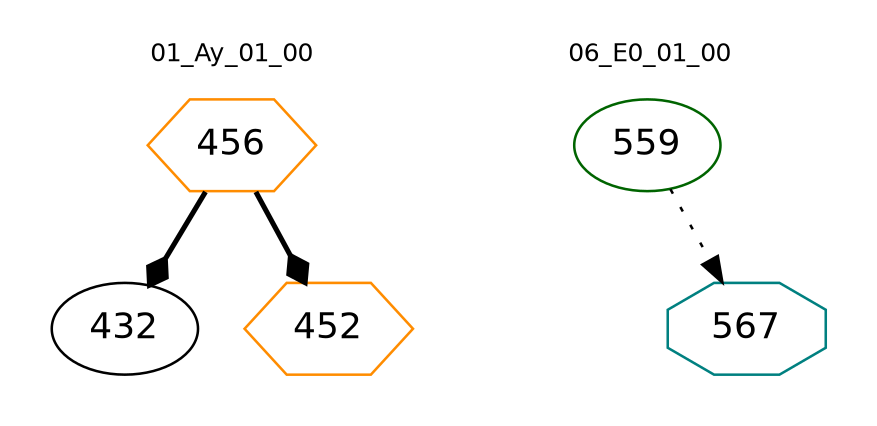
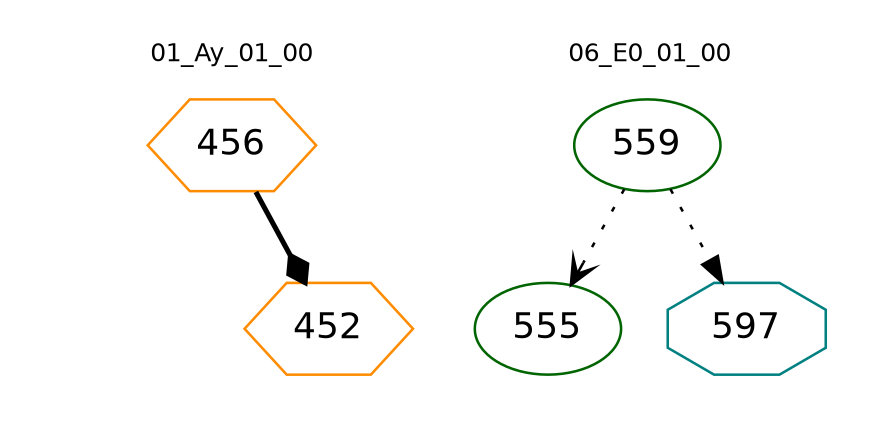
(125, 329) -> none
none -> (548, 329)
(747, 329) -> (747, 329)
